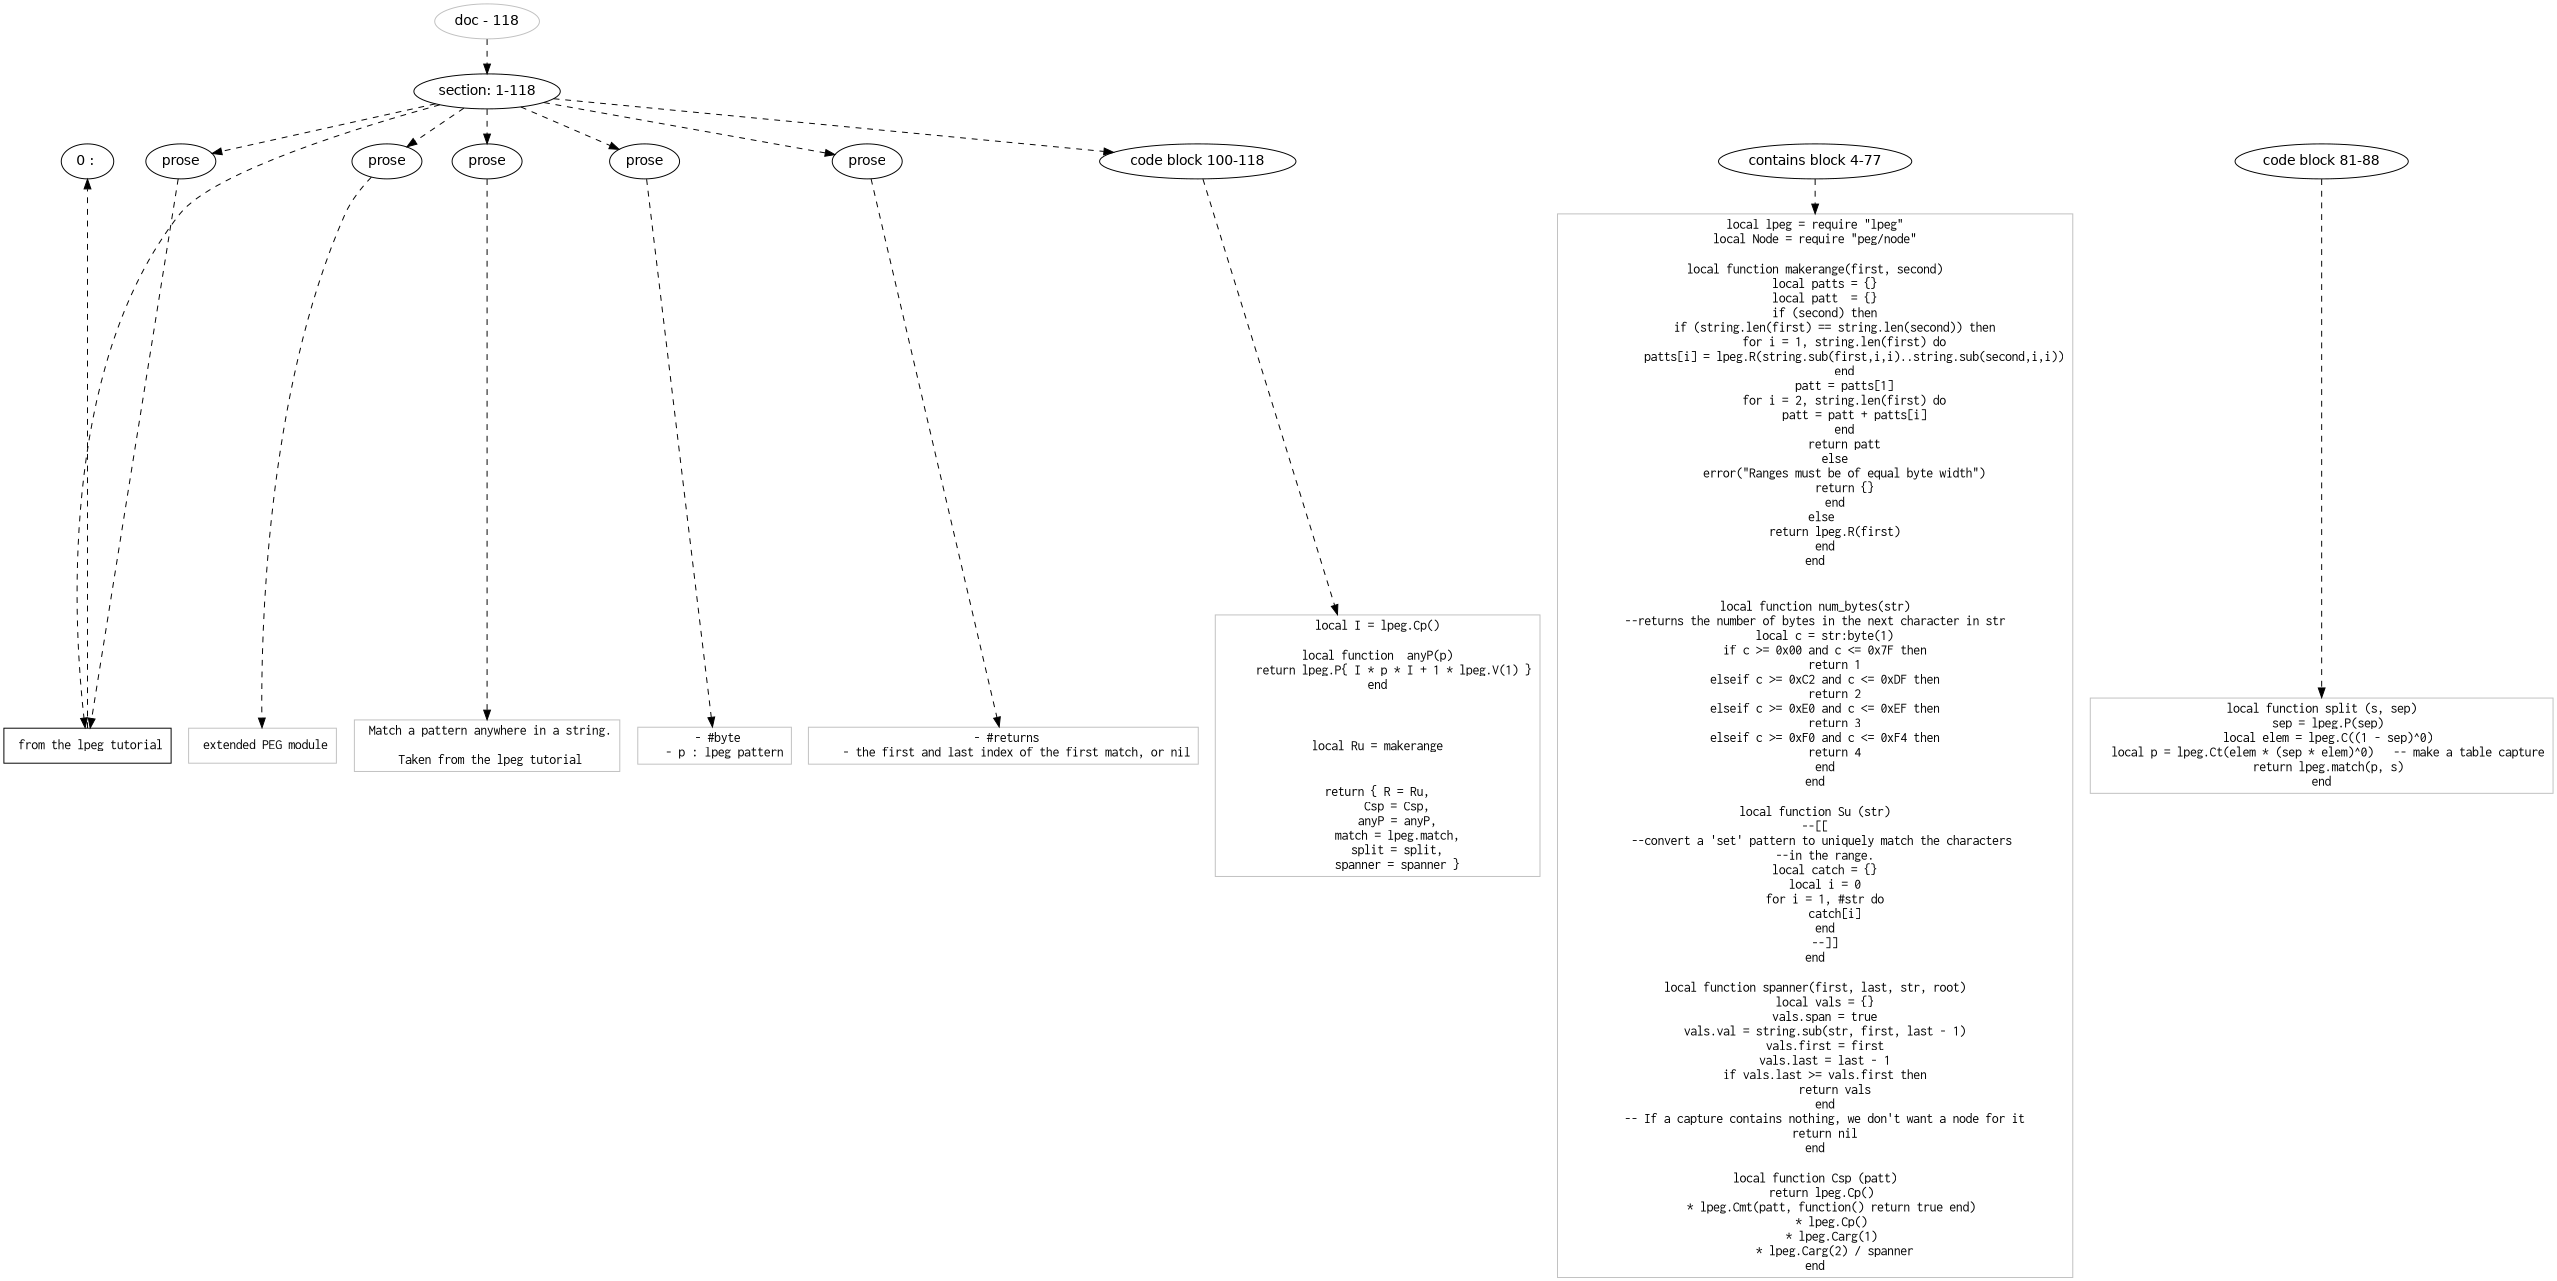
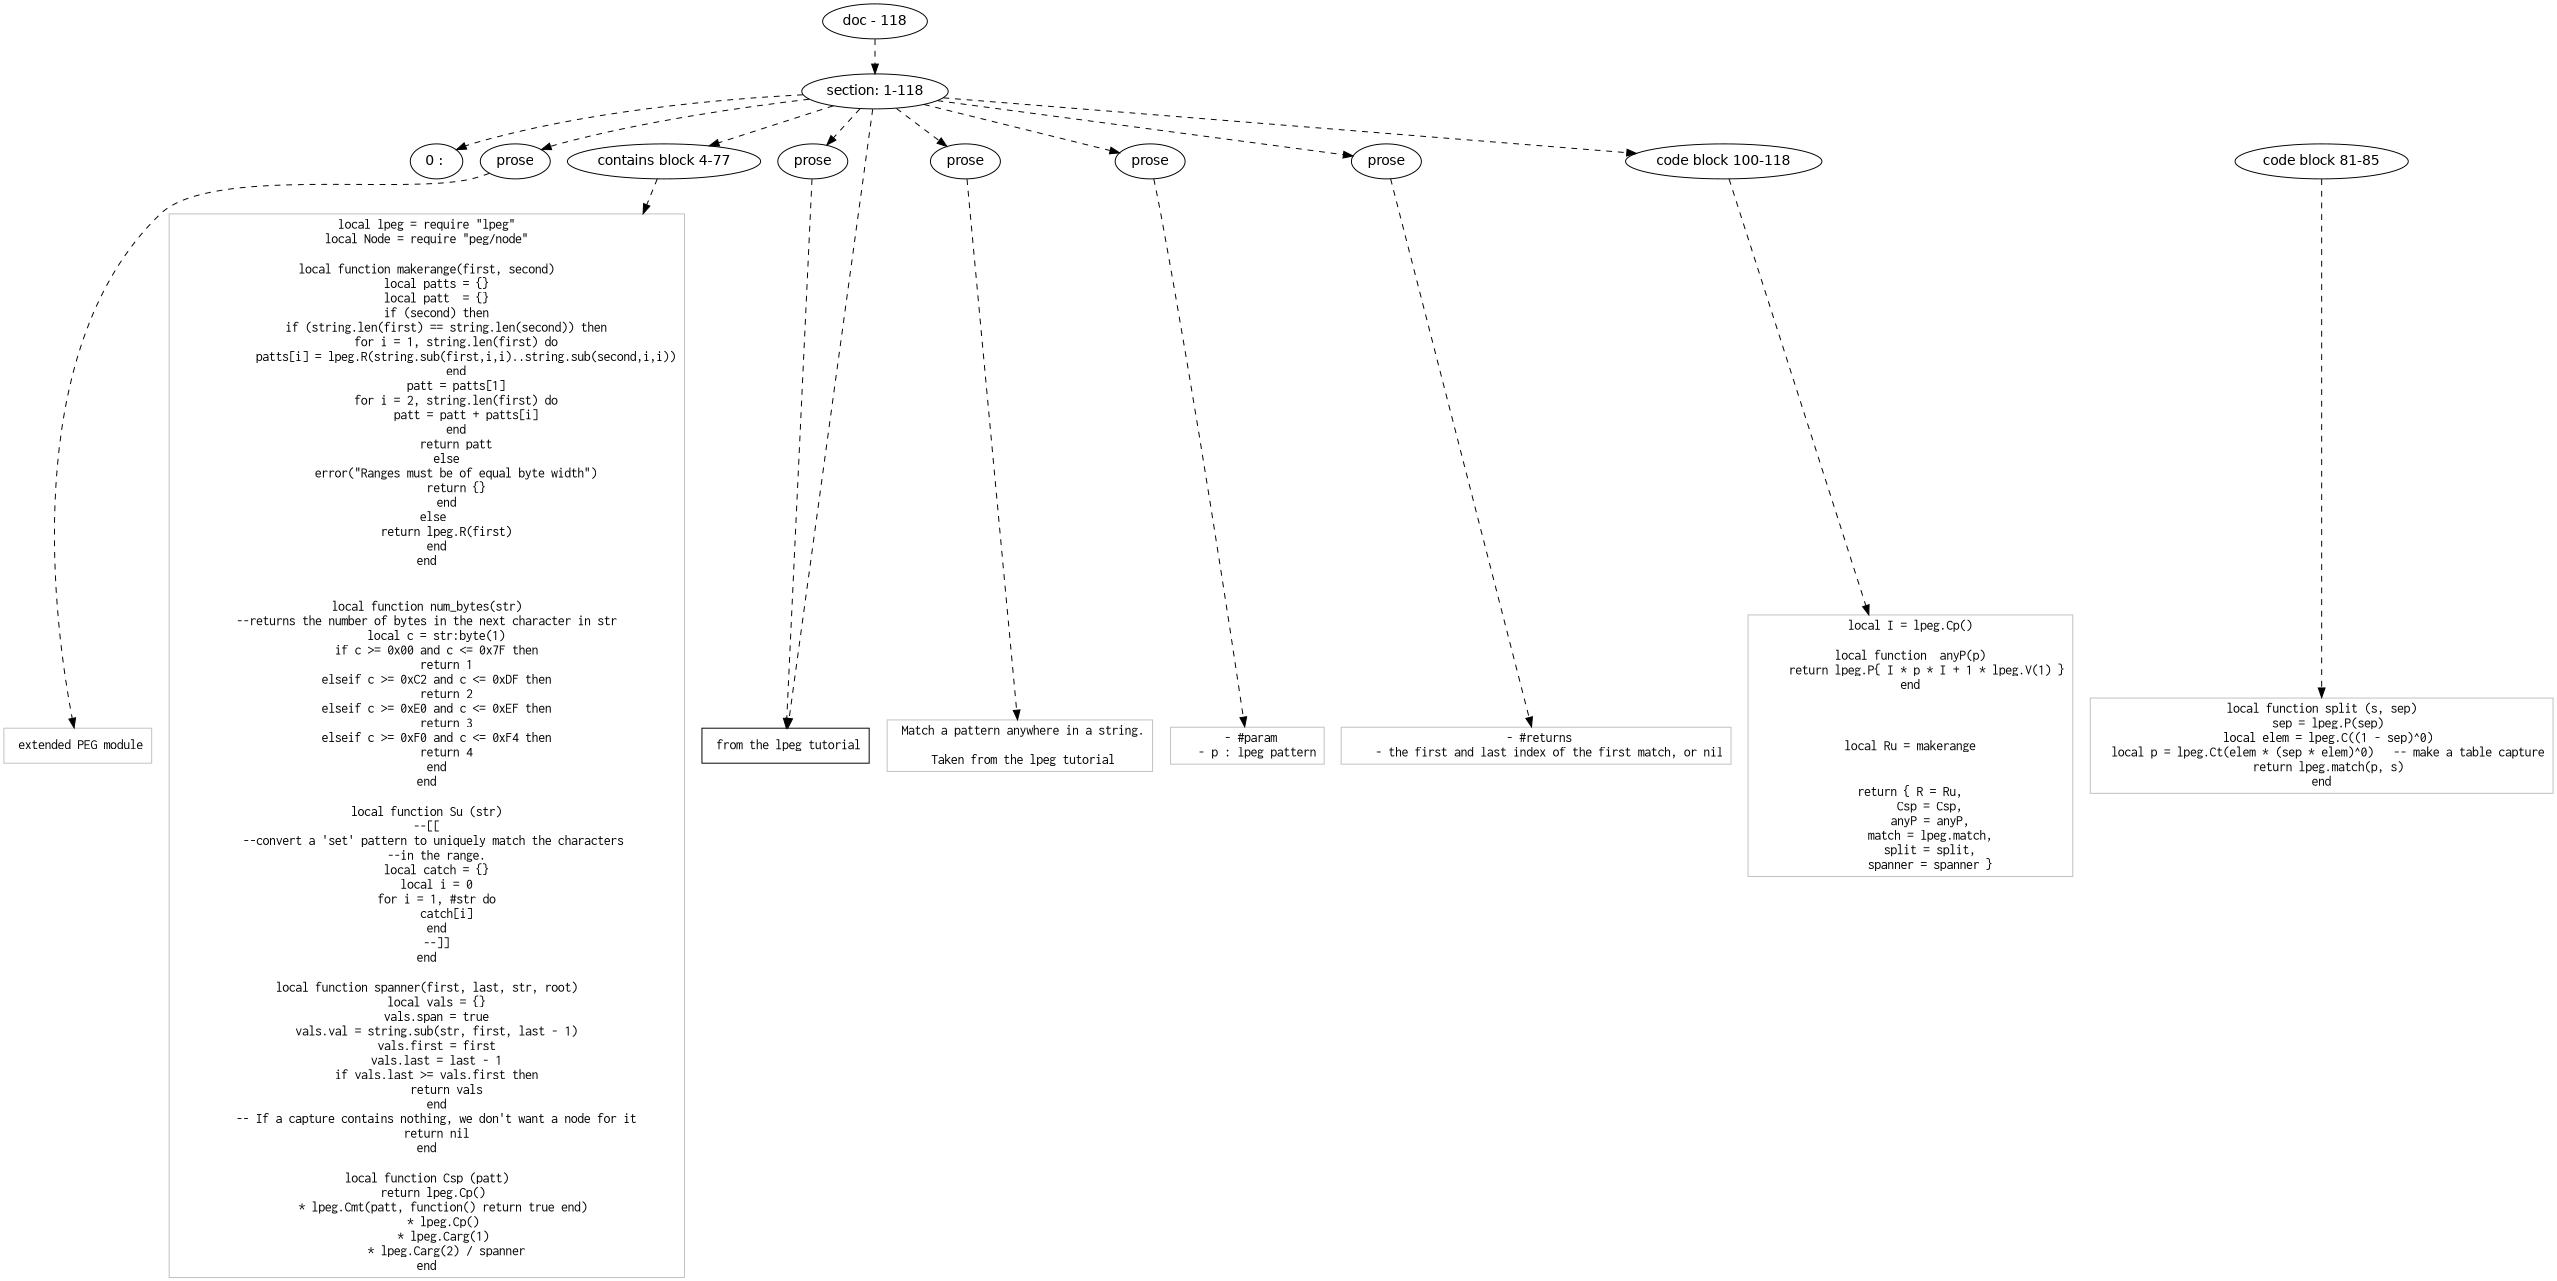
(487, 21) -> (875, 21)
none -> (776, 124)
(2322, 161) -> (2322, 161)
(88, 499) -> (633, 111)
(715, 746) -> (1247, 746)
